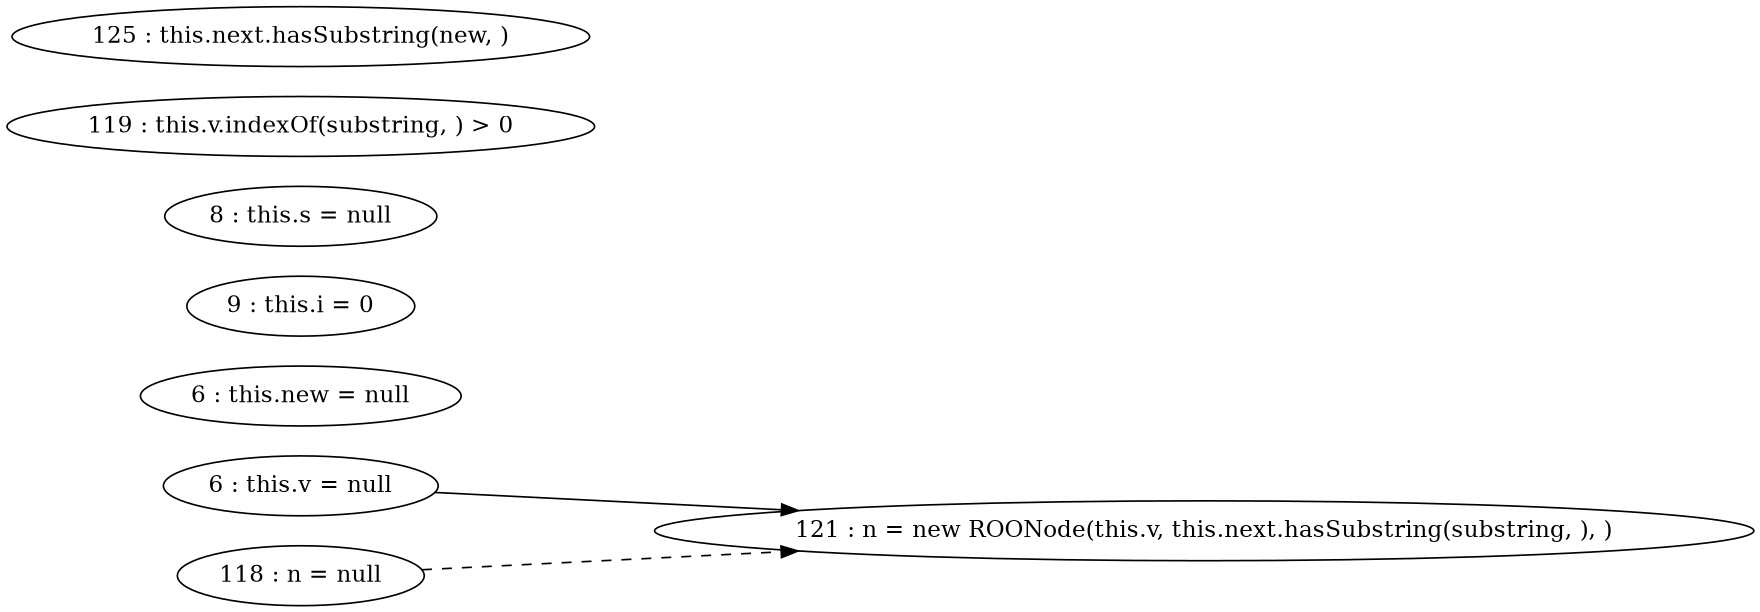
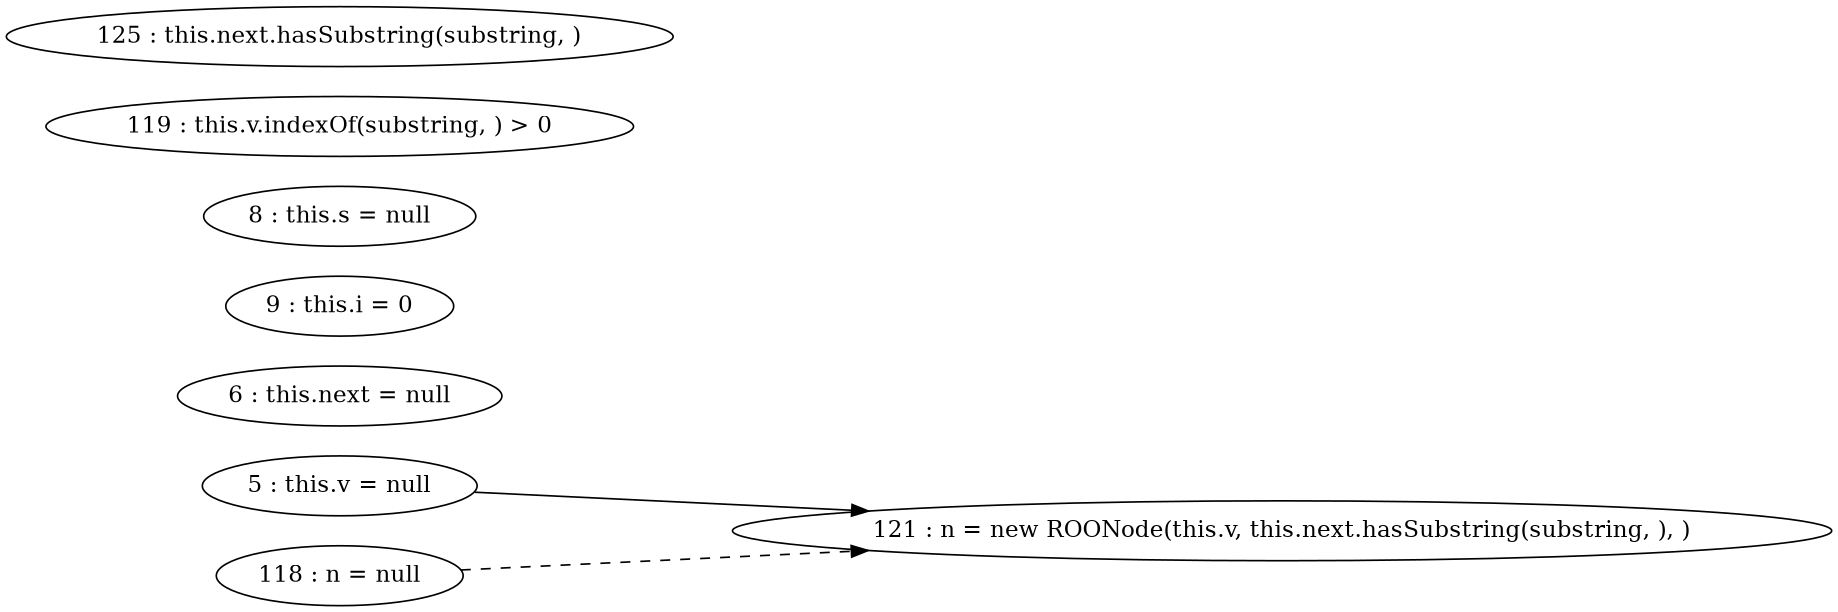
(301, 37) -> (340, 37)
(301, 396) -> (340, 396)
(301, 486) -> (340, 486)
